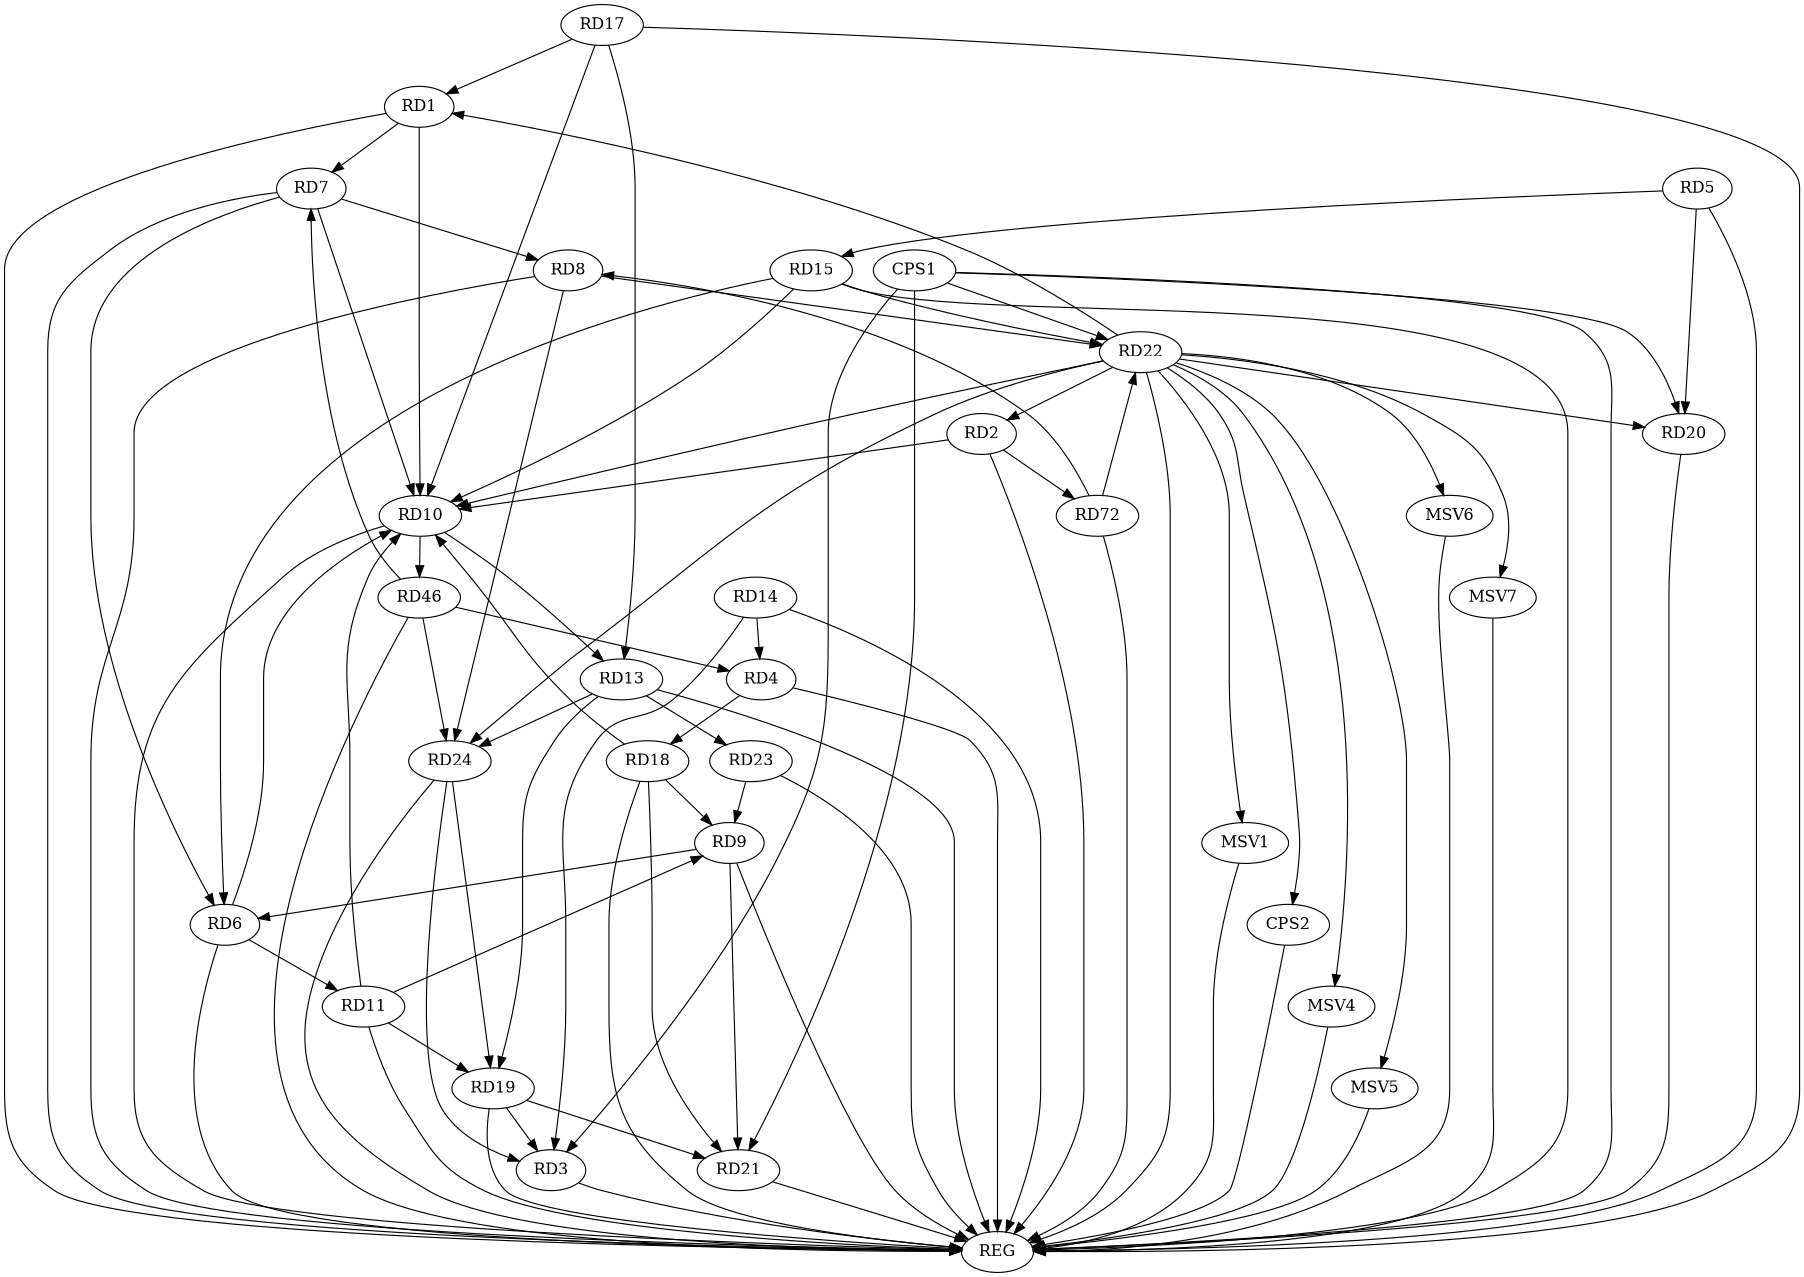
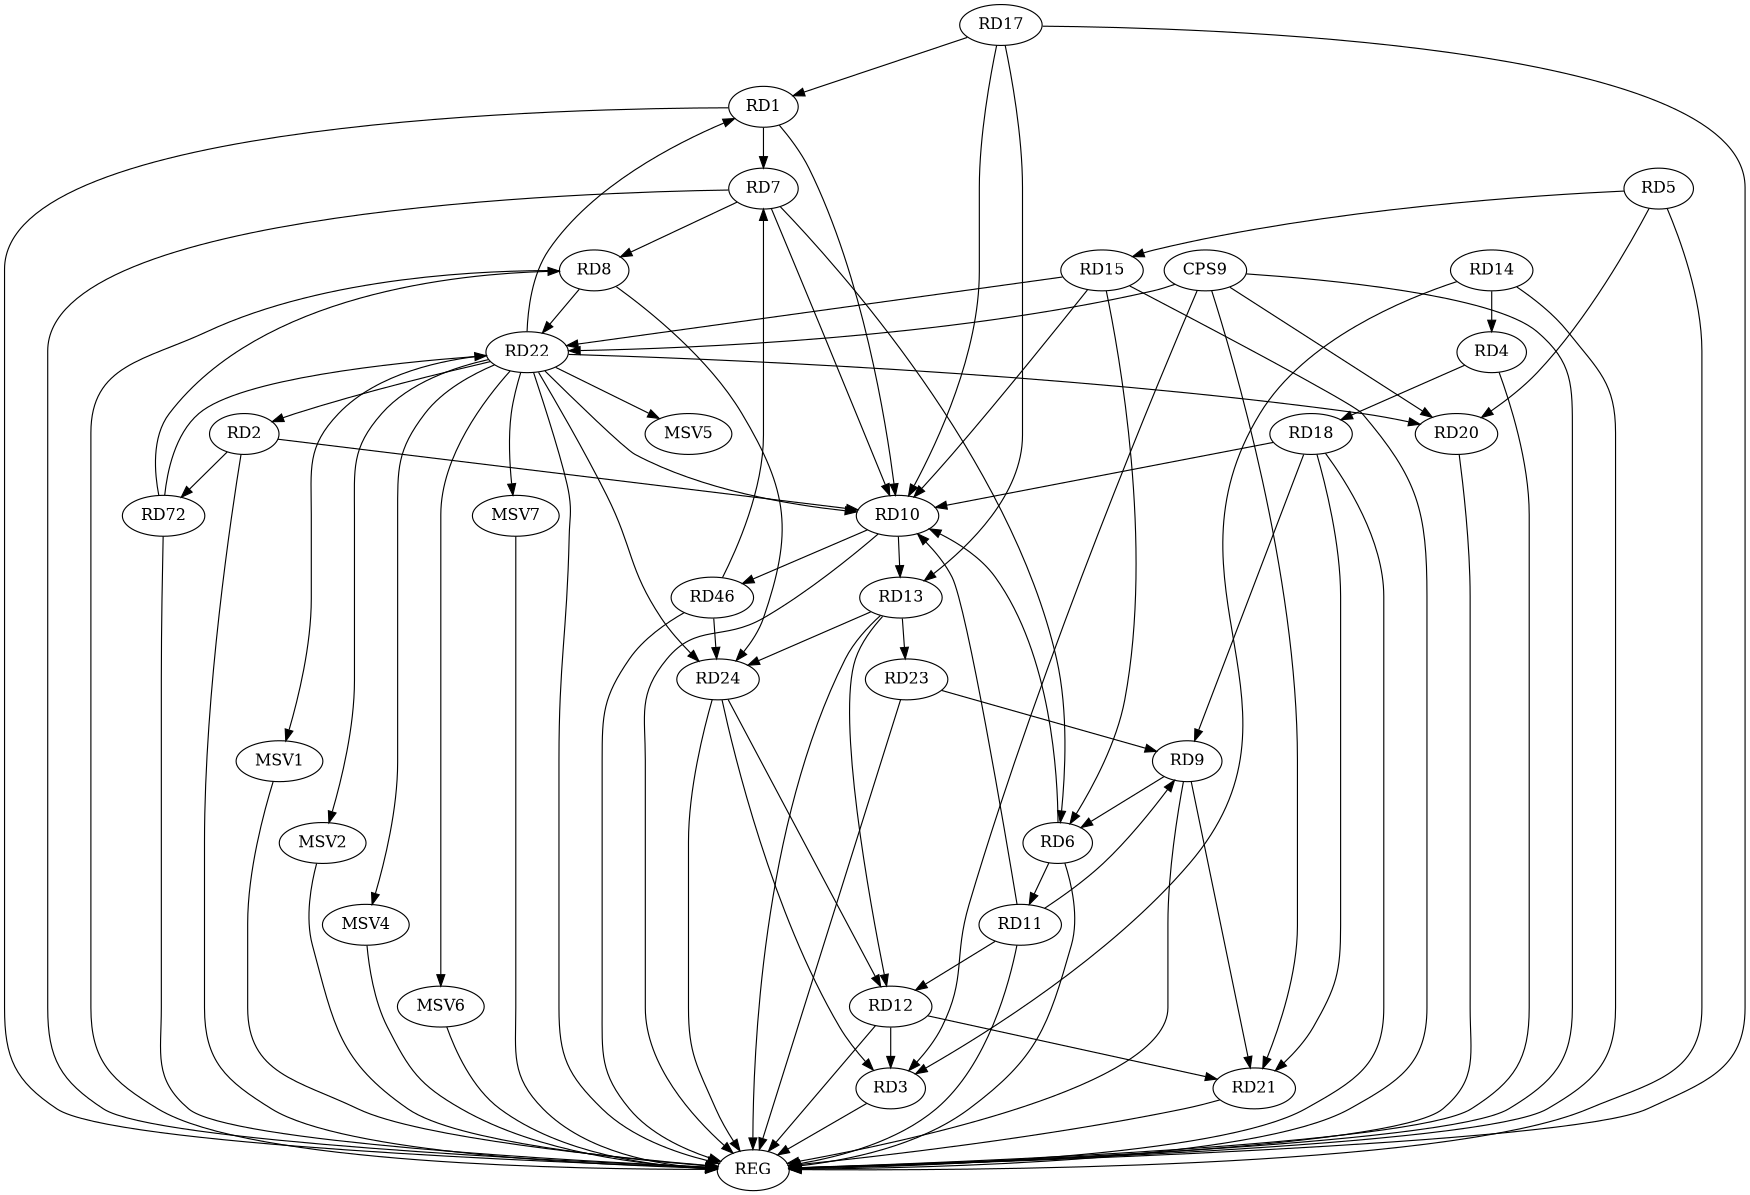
(915, 270) -> (1205, 270)
(607, 642) -> none
(1288, 925) -> (323, 843)
(493, 1088) -> (891, 1007)
(1231, 1220) -> none
